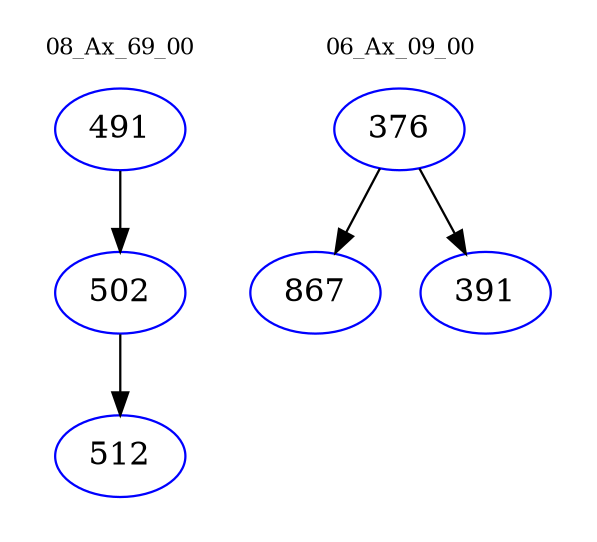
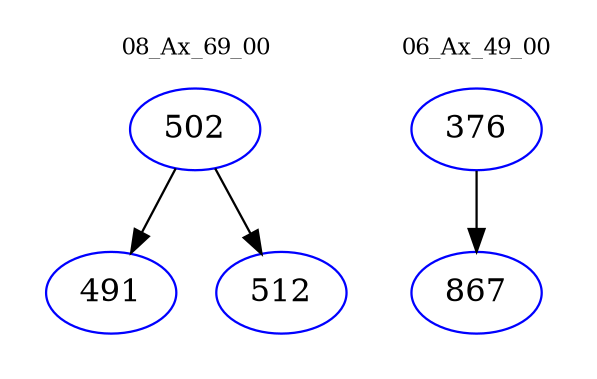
(401, 49) -> (477, 49)
(120, 200) -> (159, 200)
(486, 293) -> none
